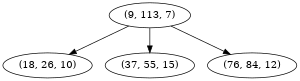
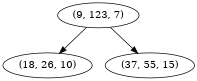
(150, 15) -> (98, 15)
(252, 65) -> none
